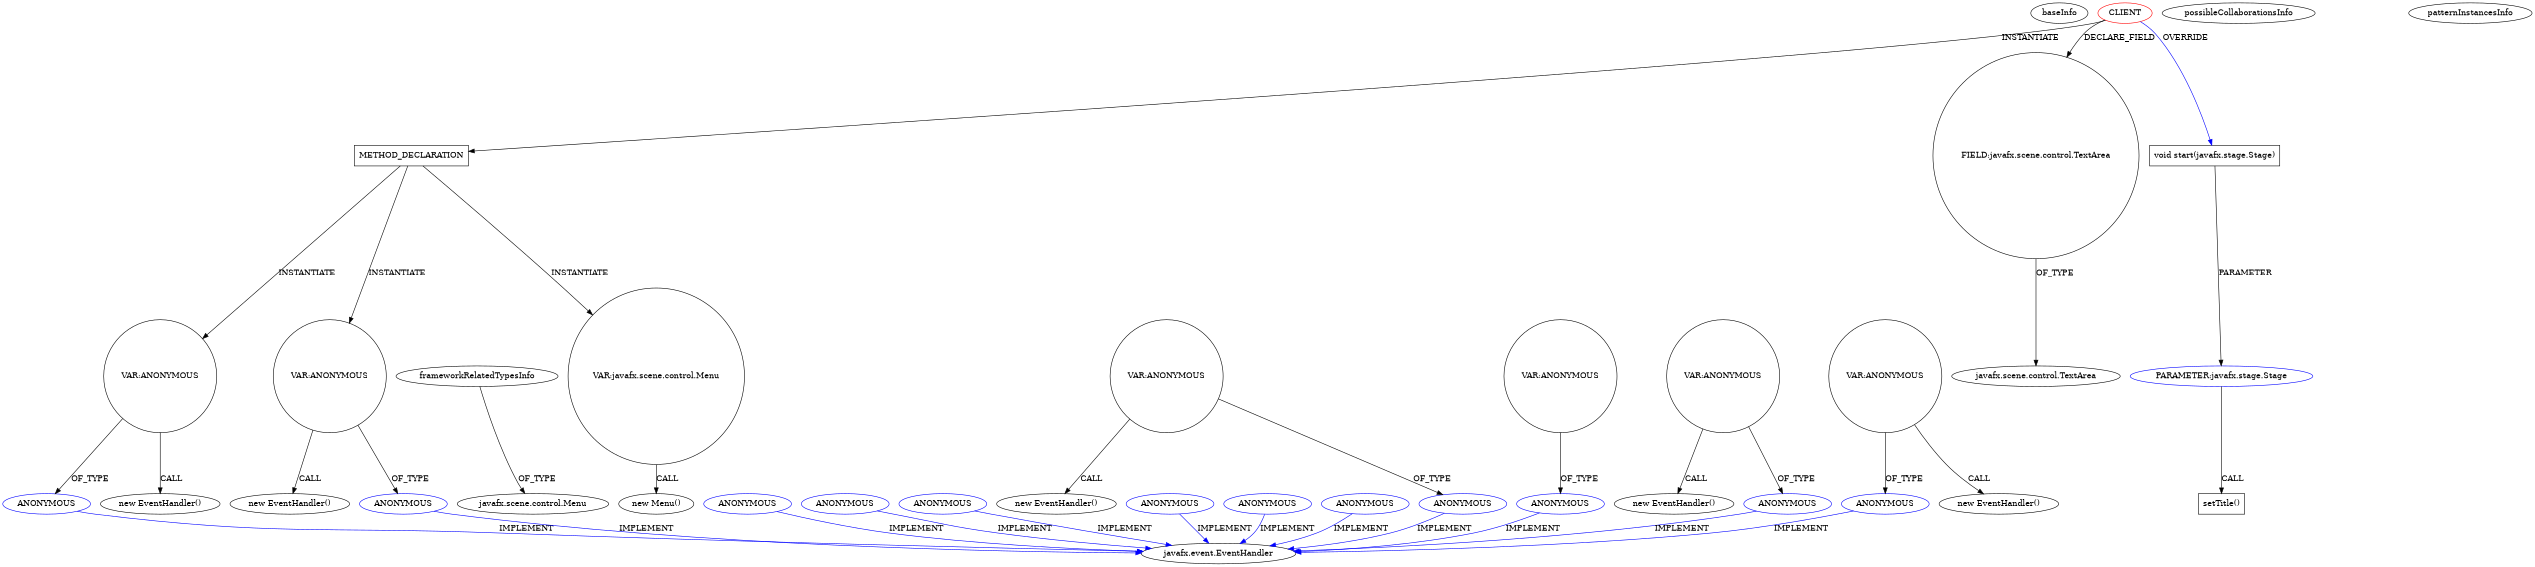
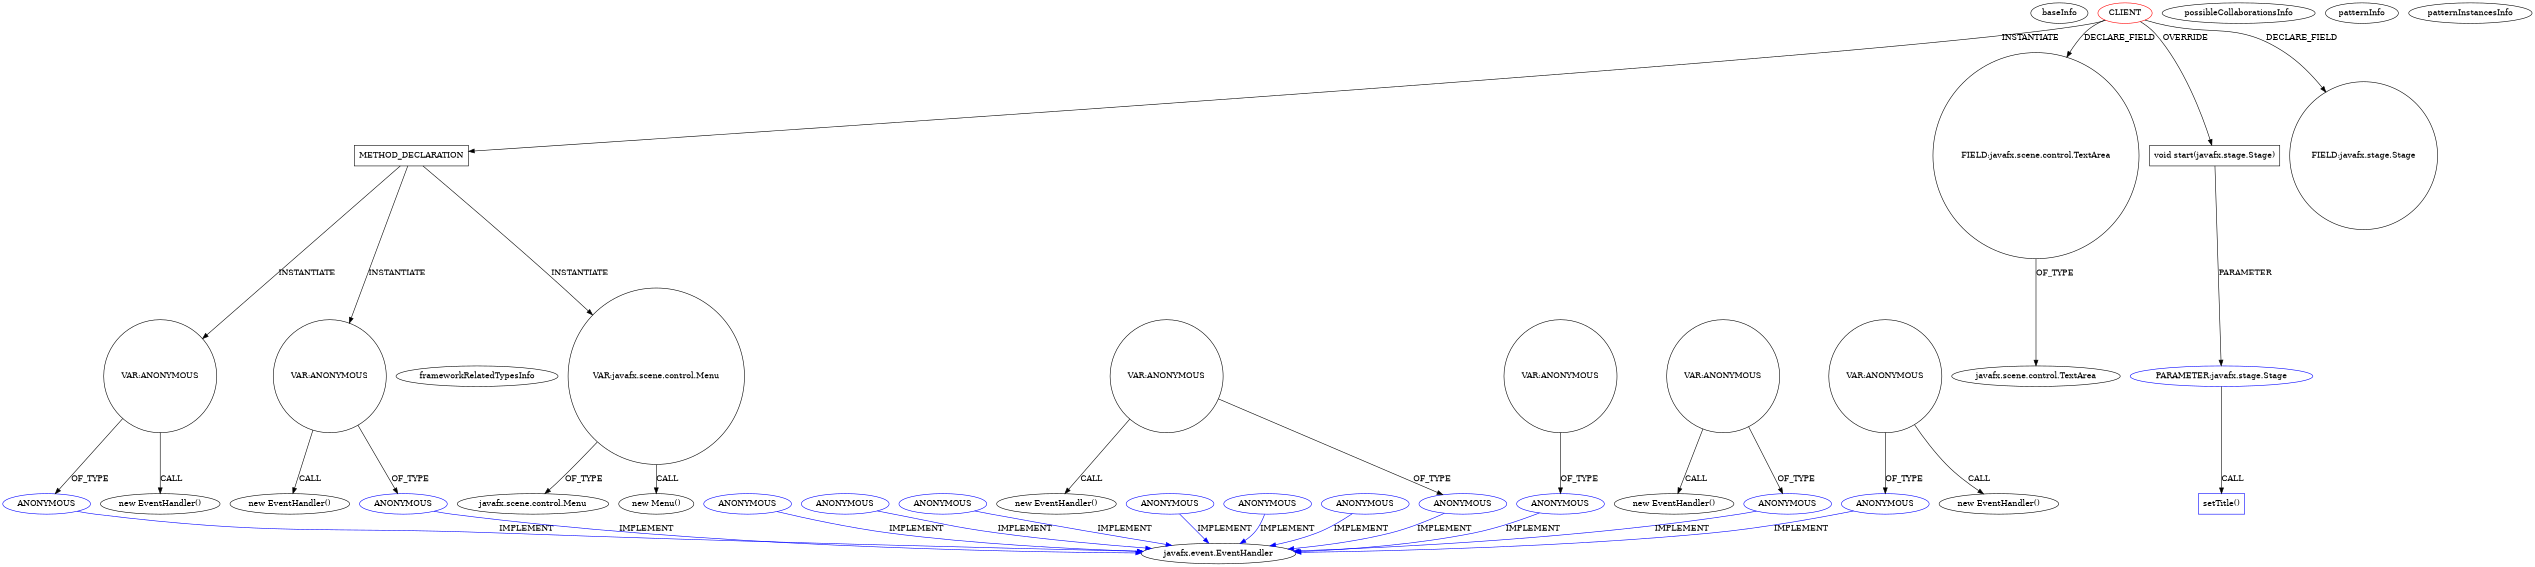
none -> (2362, 13)
(2183, 75) -> (2183, 75)
none -> (2364, 156)
(498, 439) -> (574, 466)
(2222, 504) -> (2222, 504)
